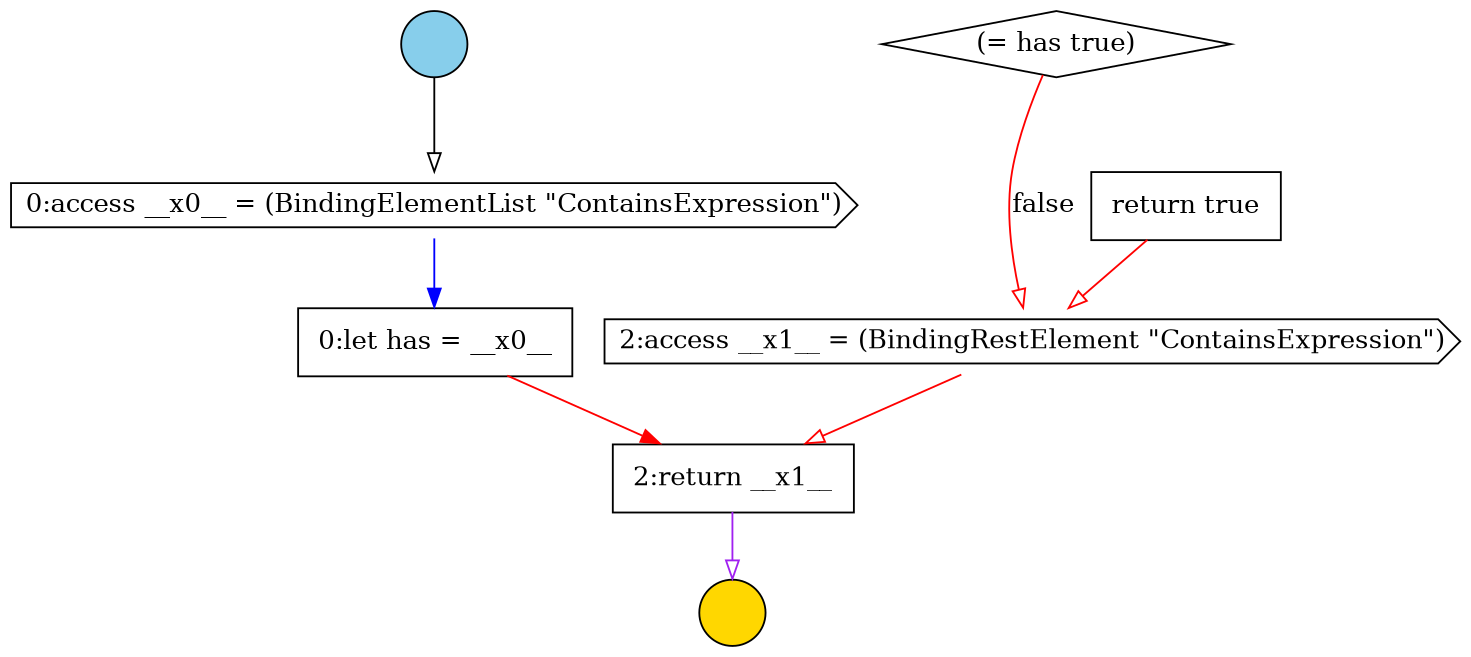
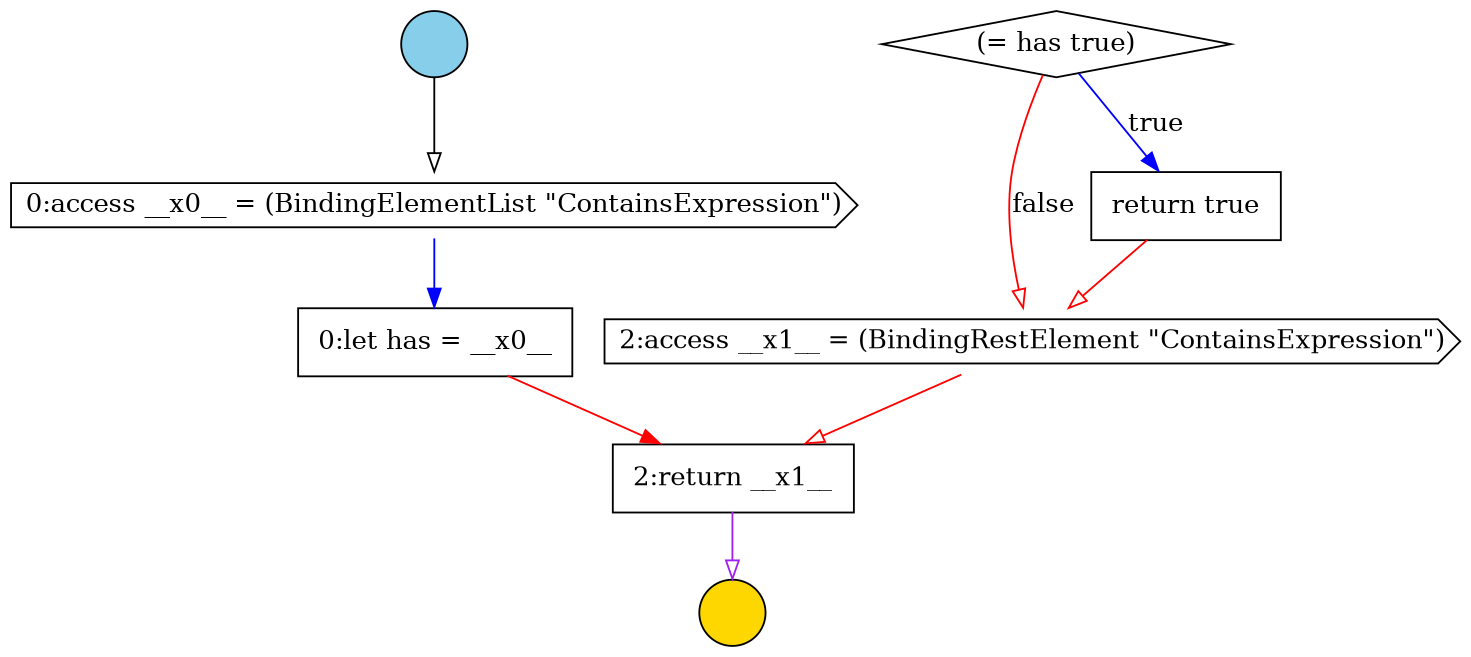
none -> (1113, 115)
